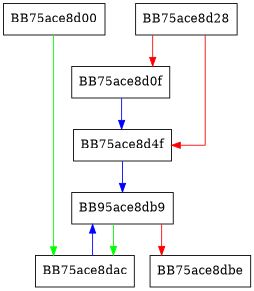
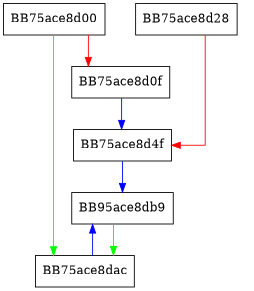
(153, 46) -> (88, 46)
(200, 271) -> none
